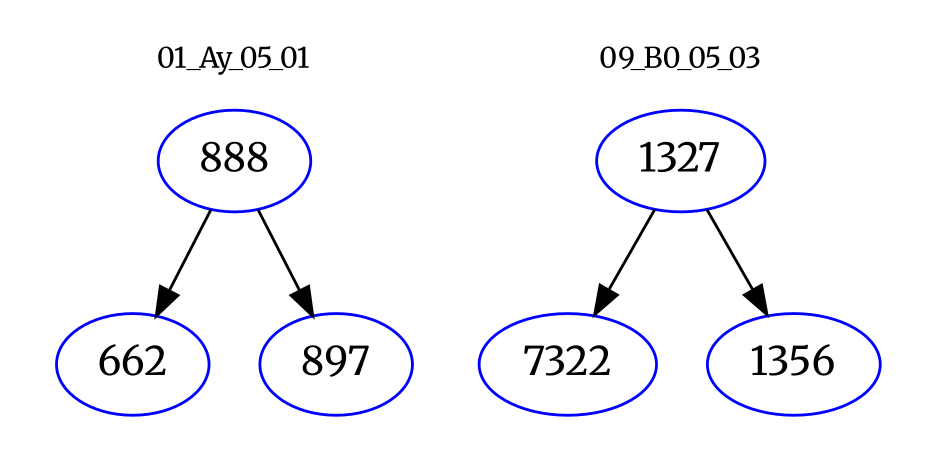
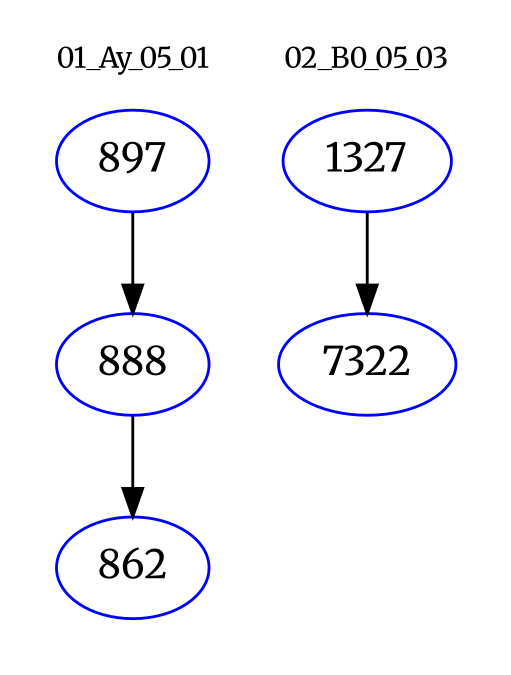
(681, 61) -> (367, 61)
(279, 250) -> (133, 249)
(133, 364) -> (133, 568)
(794, 364) -> none
